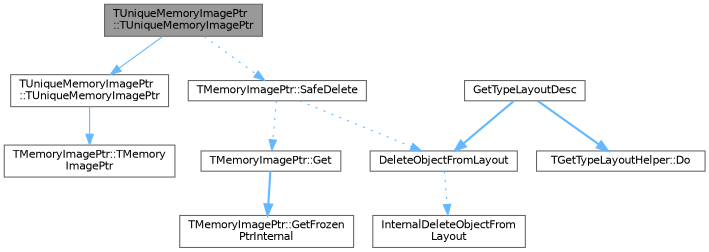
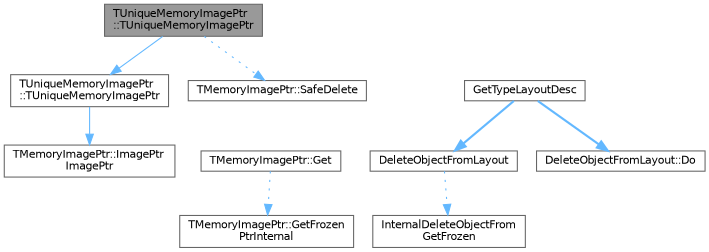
(275, 120) -> none
(356, 124) -> none
(90, 161) -> (90, 161)
(621, 161) -> (621, 161)
(269, 188) -> (269, 188)
(449, 231) -> (449, 231)
